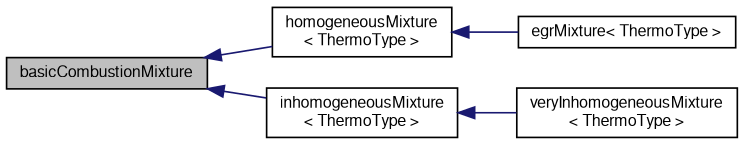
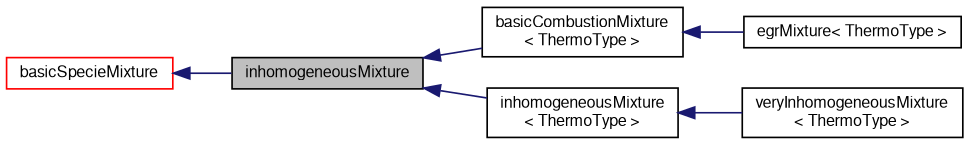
(362, 32) -> (583, 32)
none -> (90, 73)
(107, 73) -> (328, 73)
